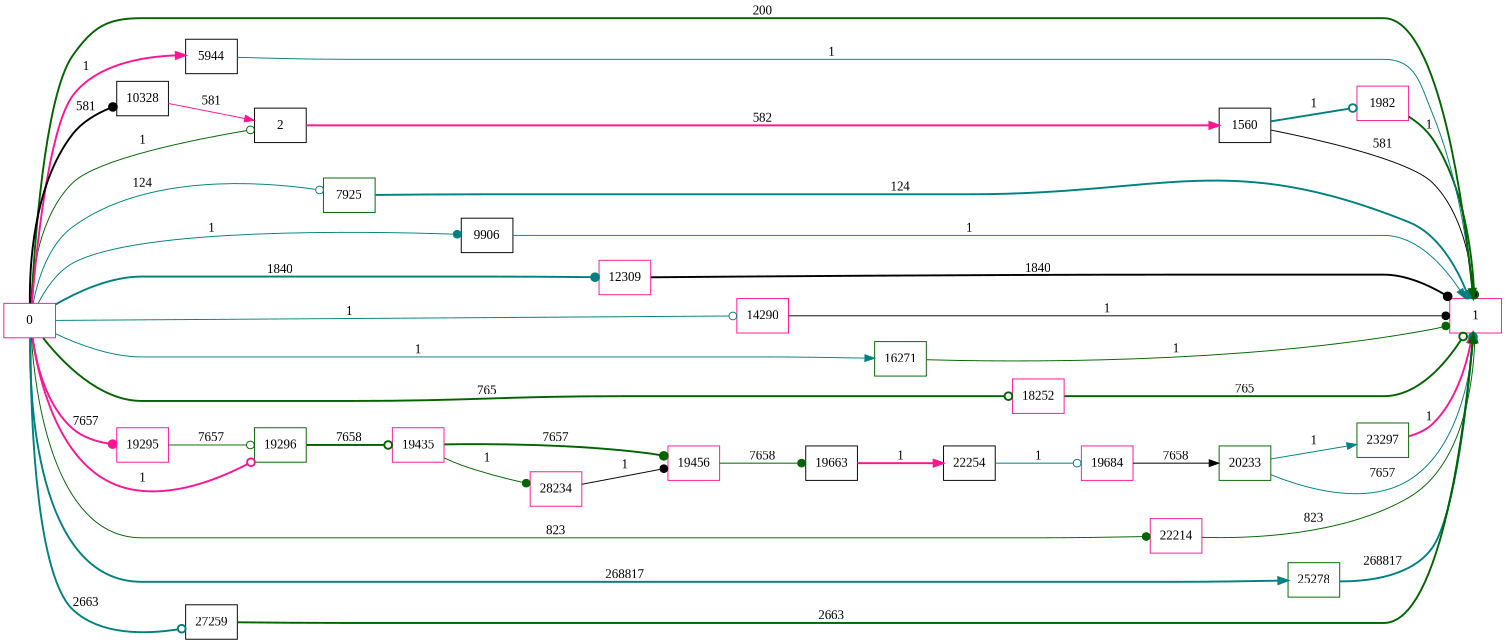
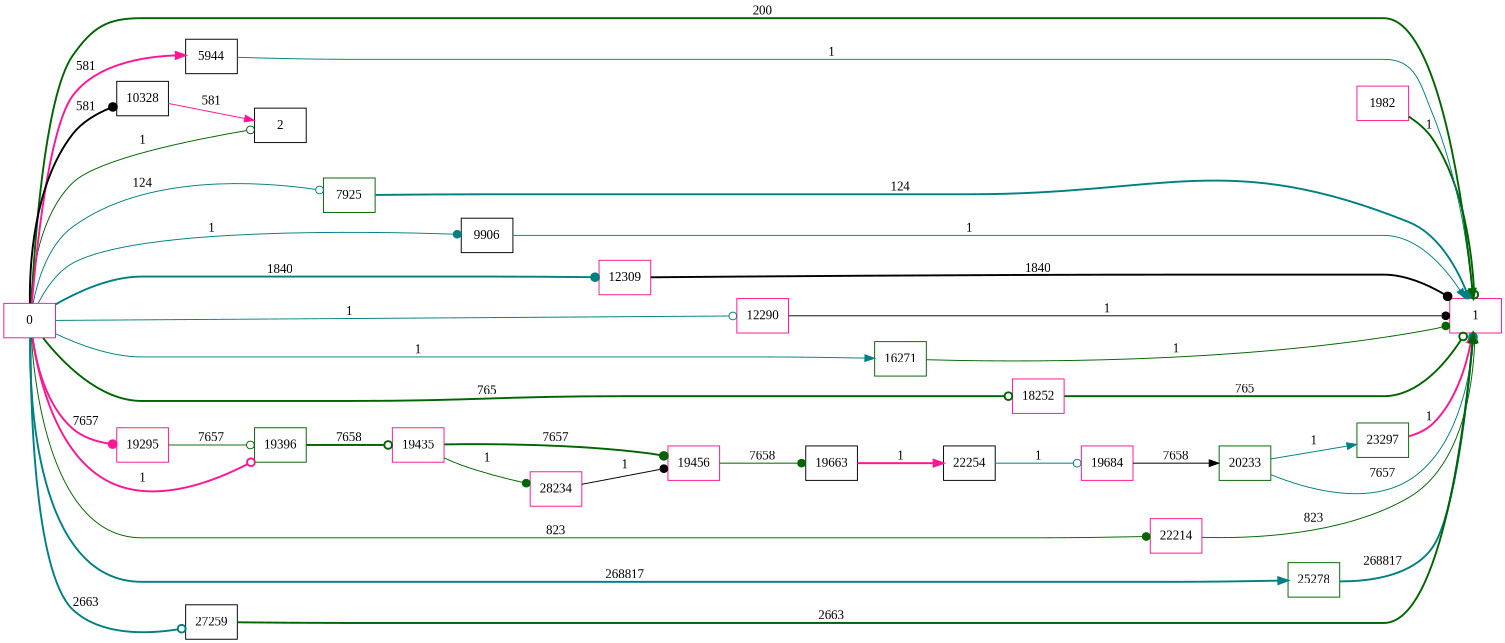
(86, 67) -> (86, 67)
(1245, 125) -> none
(763, 316) -> (763, 316)
(280, 445) -> (280, 445)
